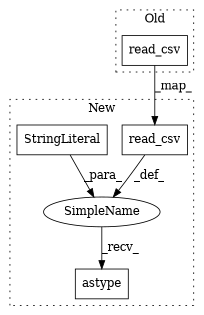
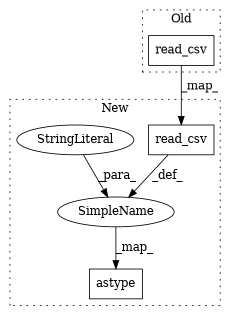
(62, 140) -> (75, 140)
(120, 248) -> (135, 248)
